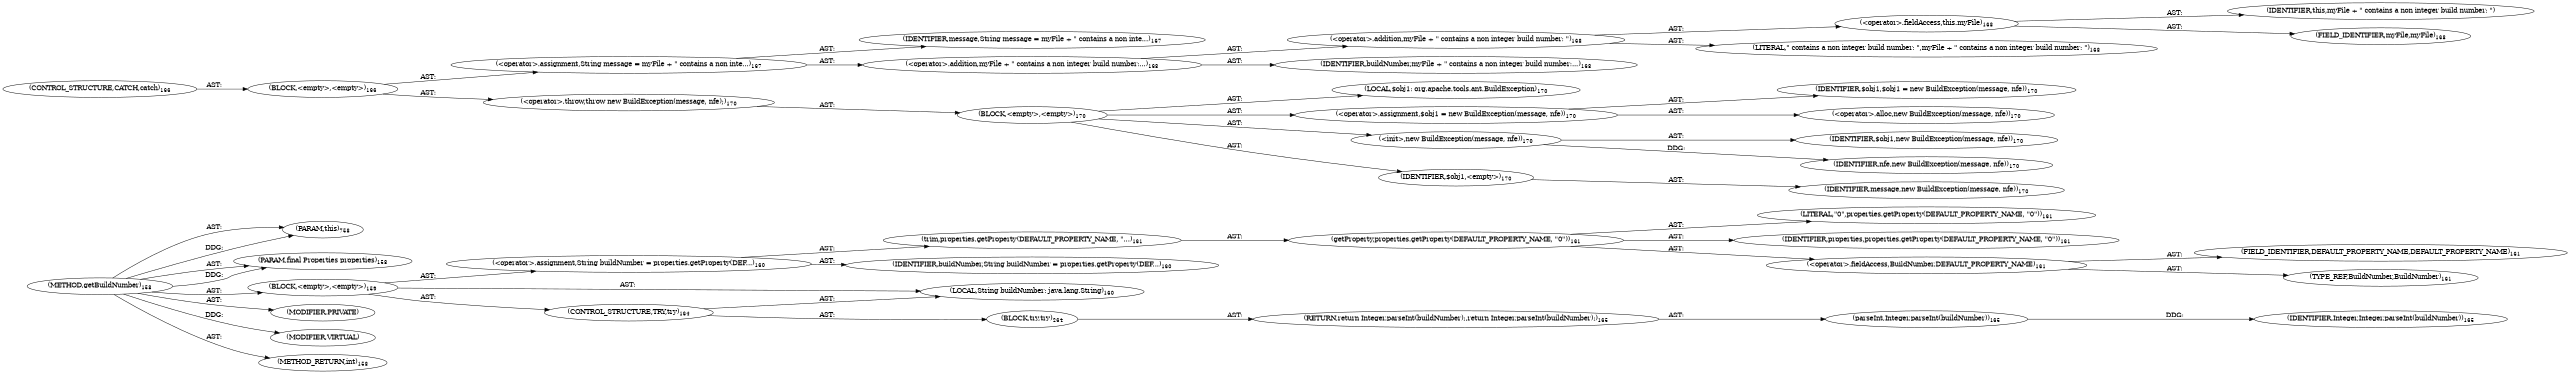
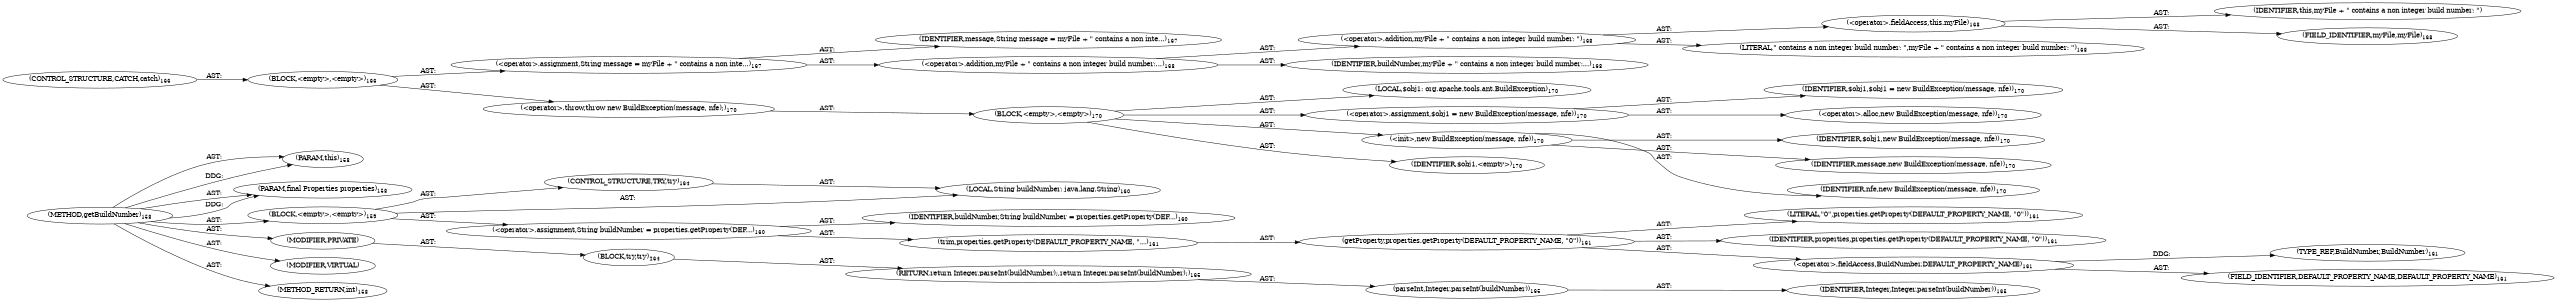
(1677, 149) -> (1665, 157)
(1663, 183) -> (1678, 152)
(345, 229) -> (345, 158)
(2176, 269) -> (2163, 254)
(215, 315) -> (215, 244)
(2176, 316) -> (1665, 286)
(845, 319) -> (476, 249)
